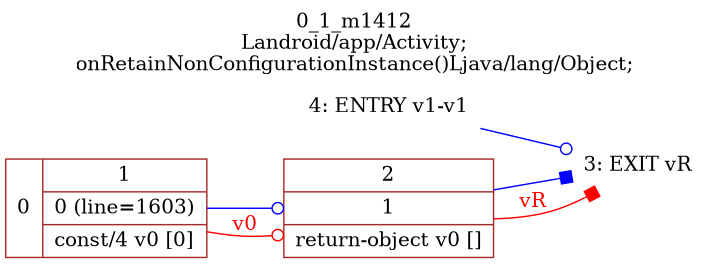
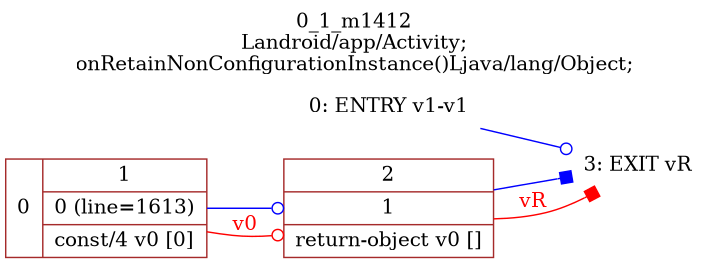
(389, 107) -> (389, 107)
(125, 208) -> (125, 208)
